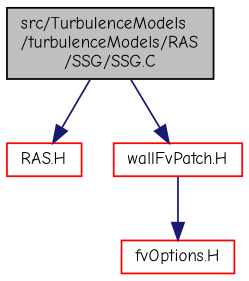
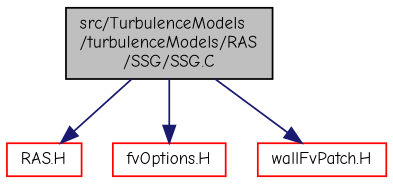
(178, 200) -> (169, 102)
